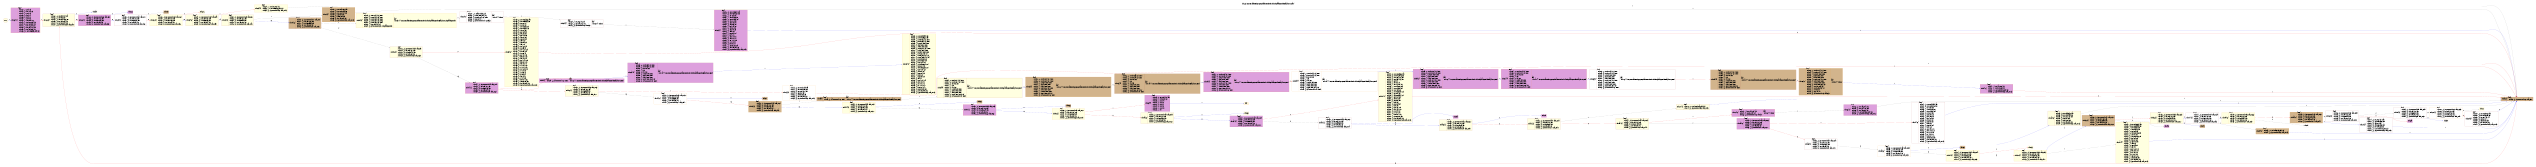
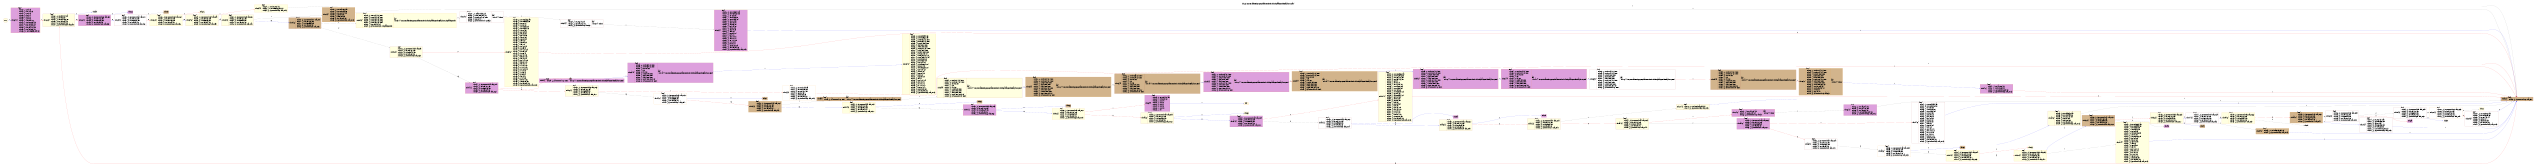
(1335, 81) -> (1335, 81)
